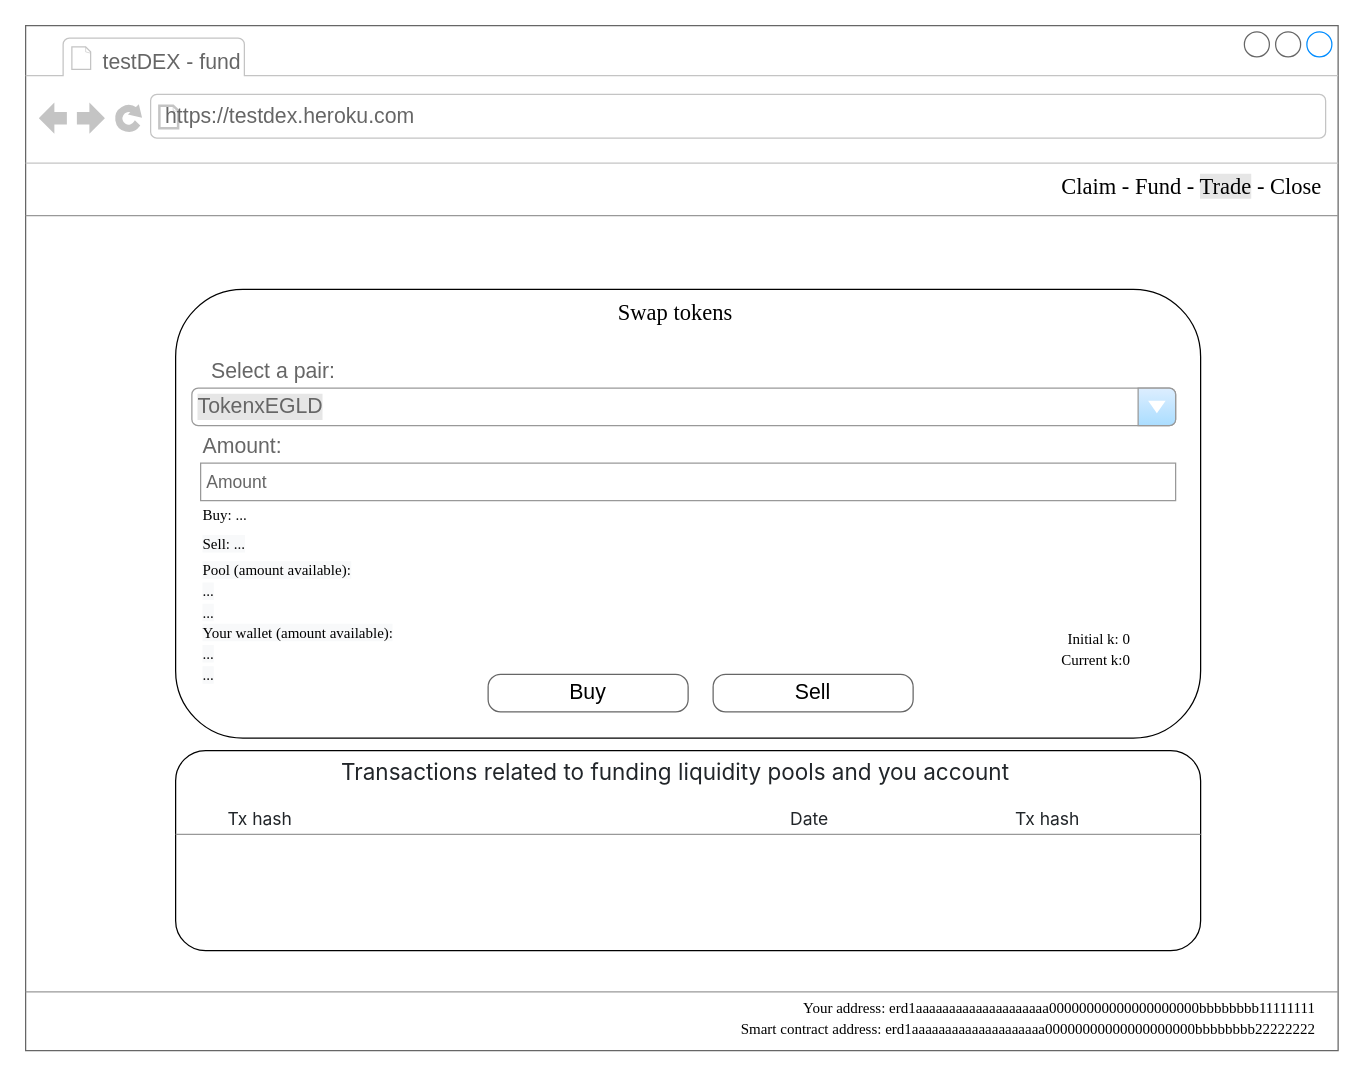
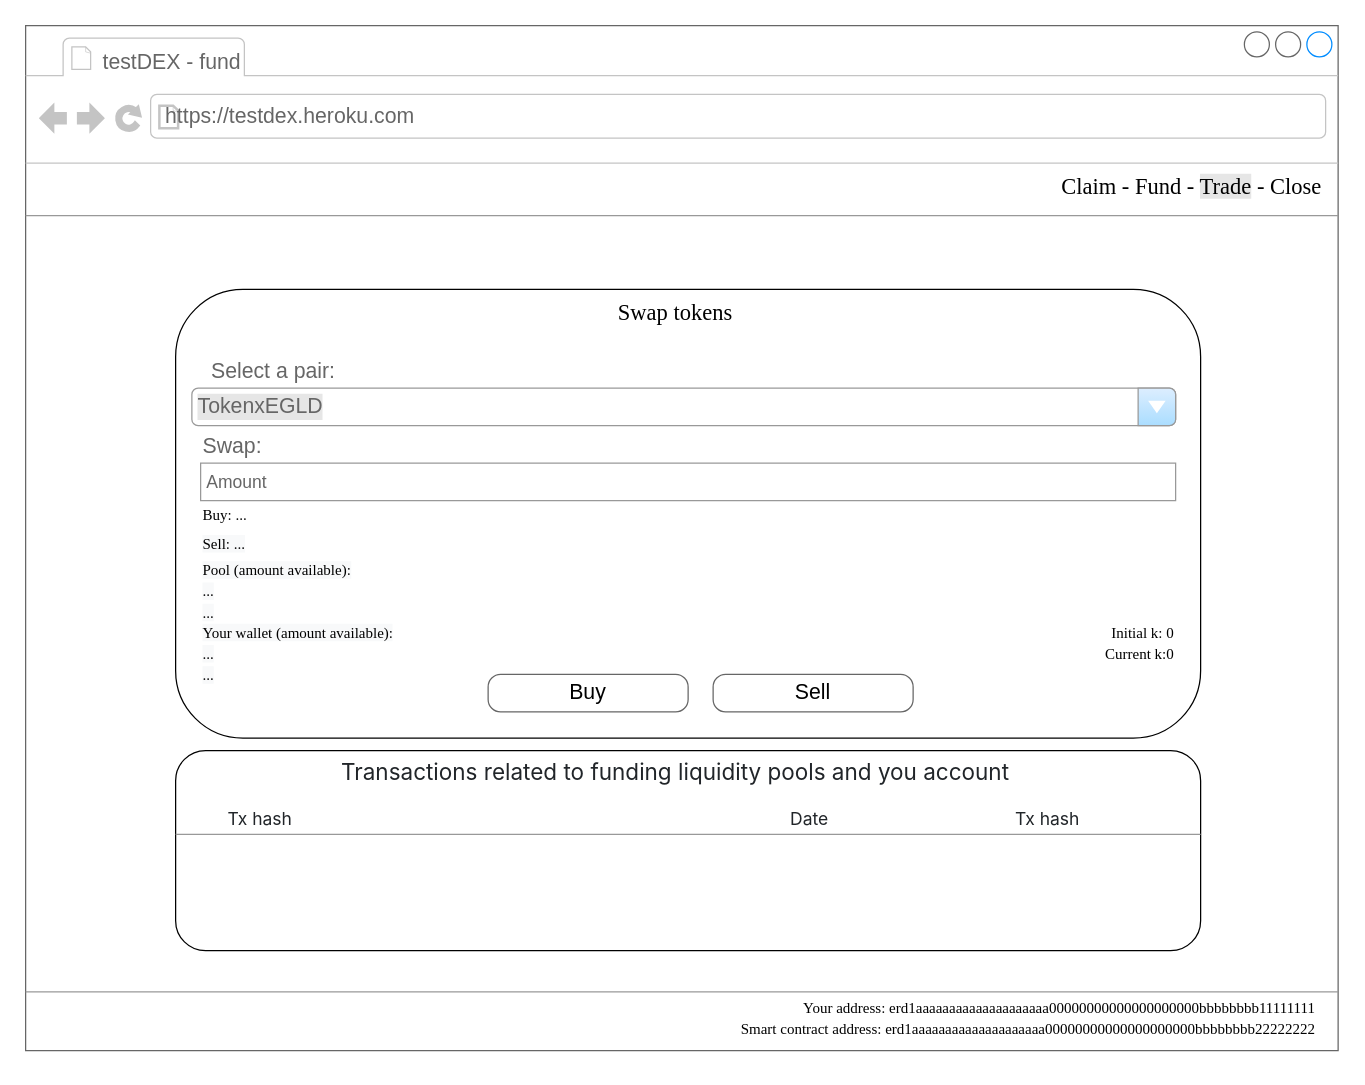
(231, 443) -> (222, 443)
(983, 638) -> (1027, 632)
